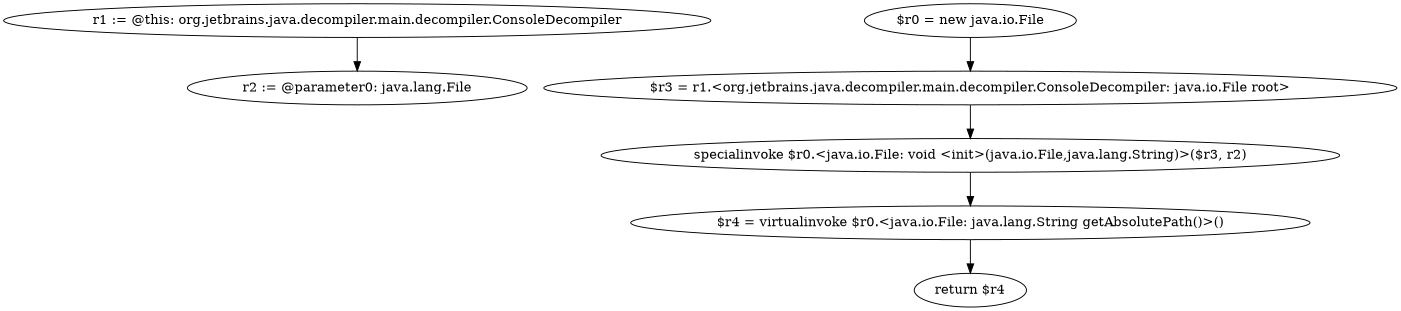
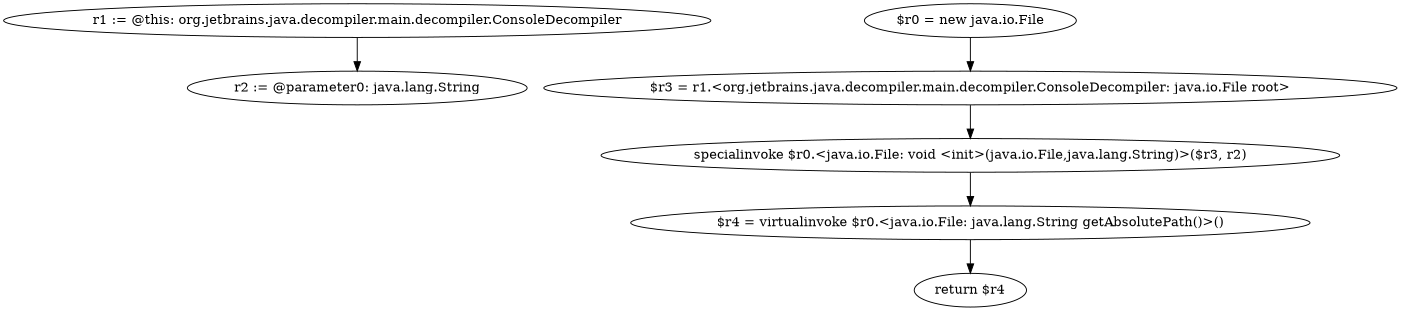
(357, 88) -> (357, 88)
